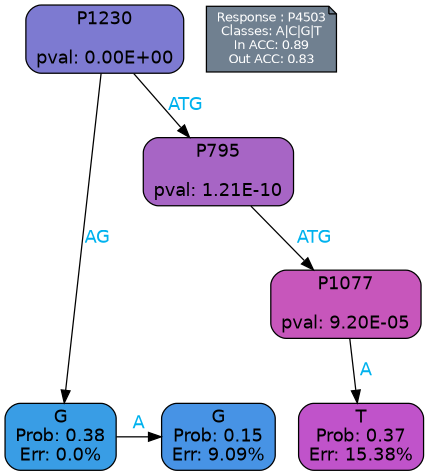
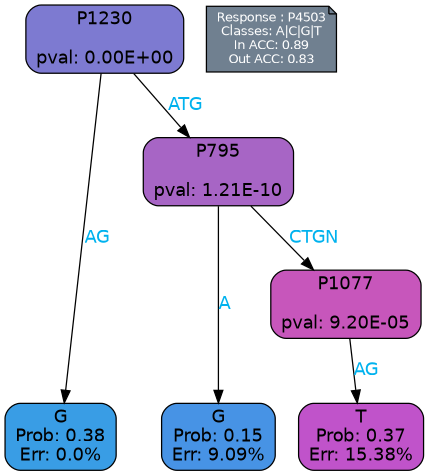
(314, 238) -> (314, 238)
(366, 371) -> (366, 371)
(132, 437) -> (218, 298)
